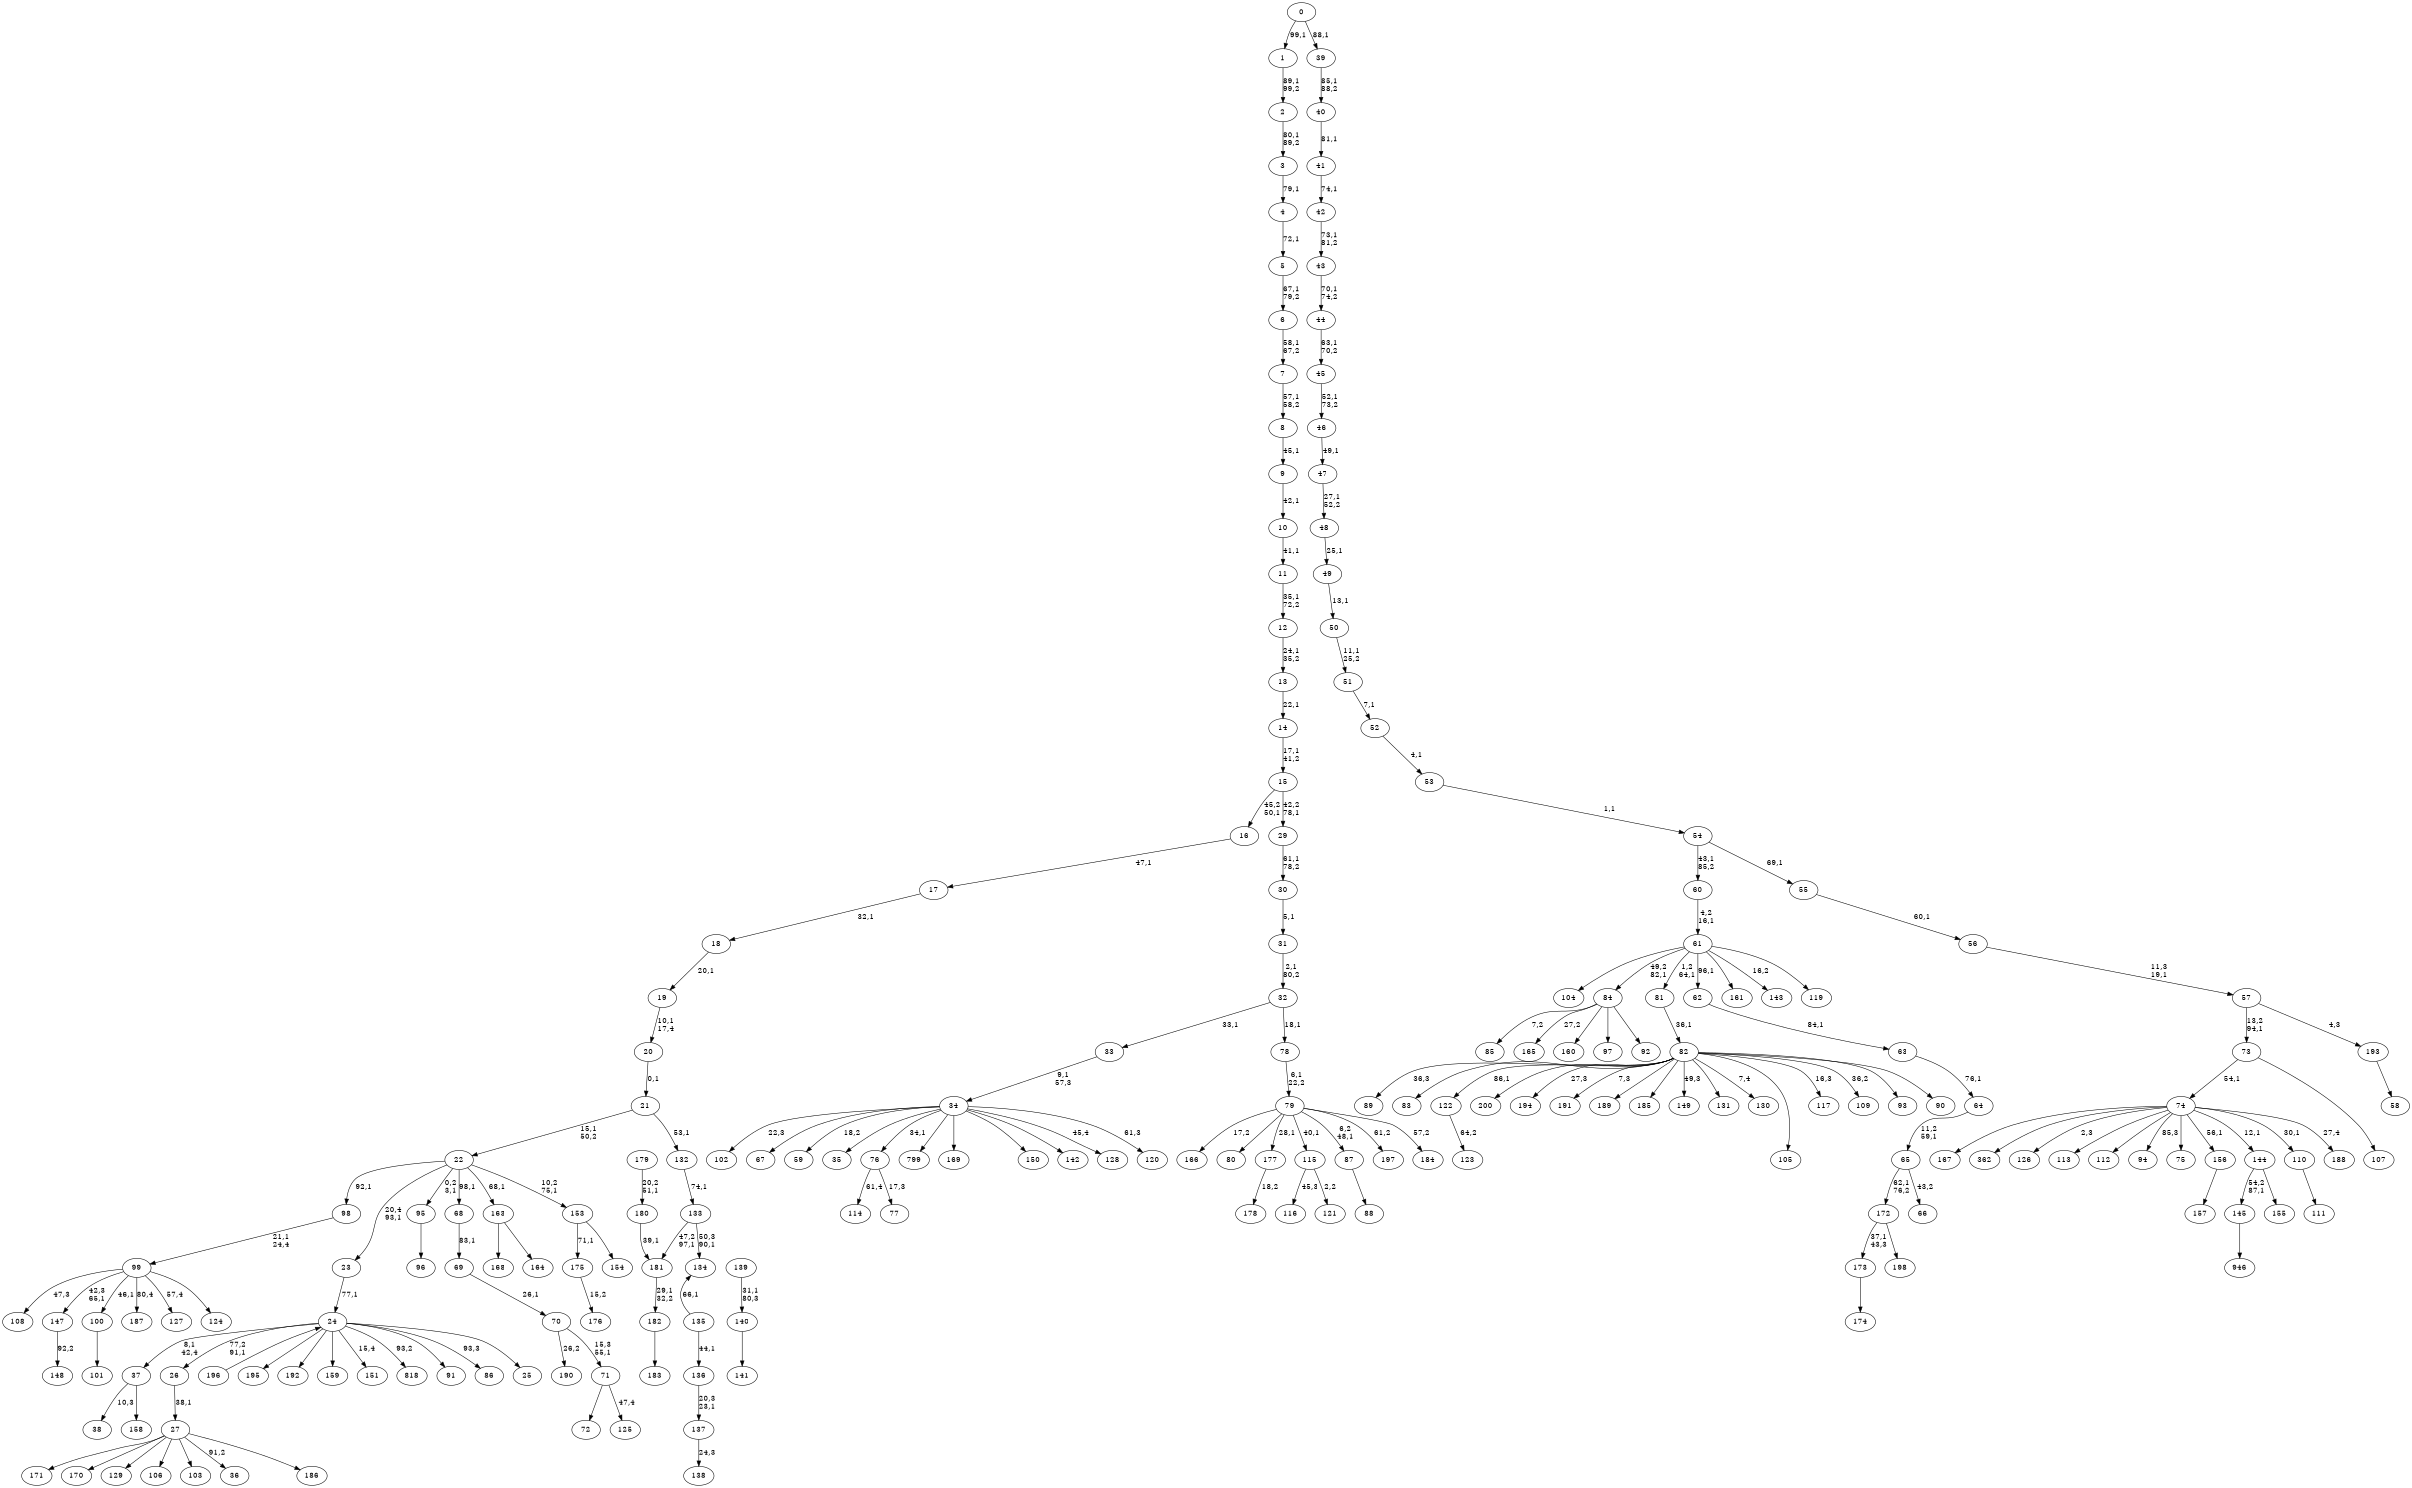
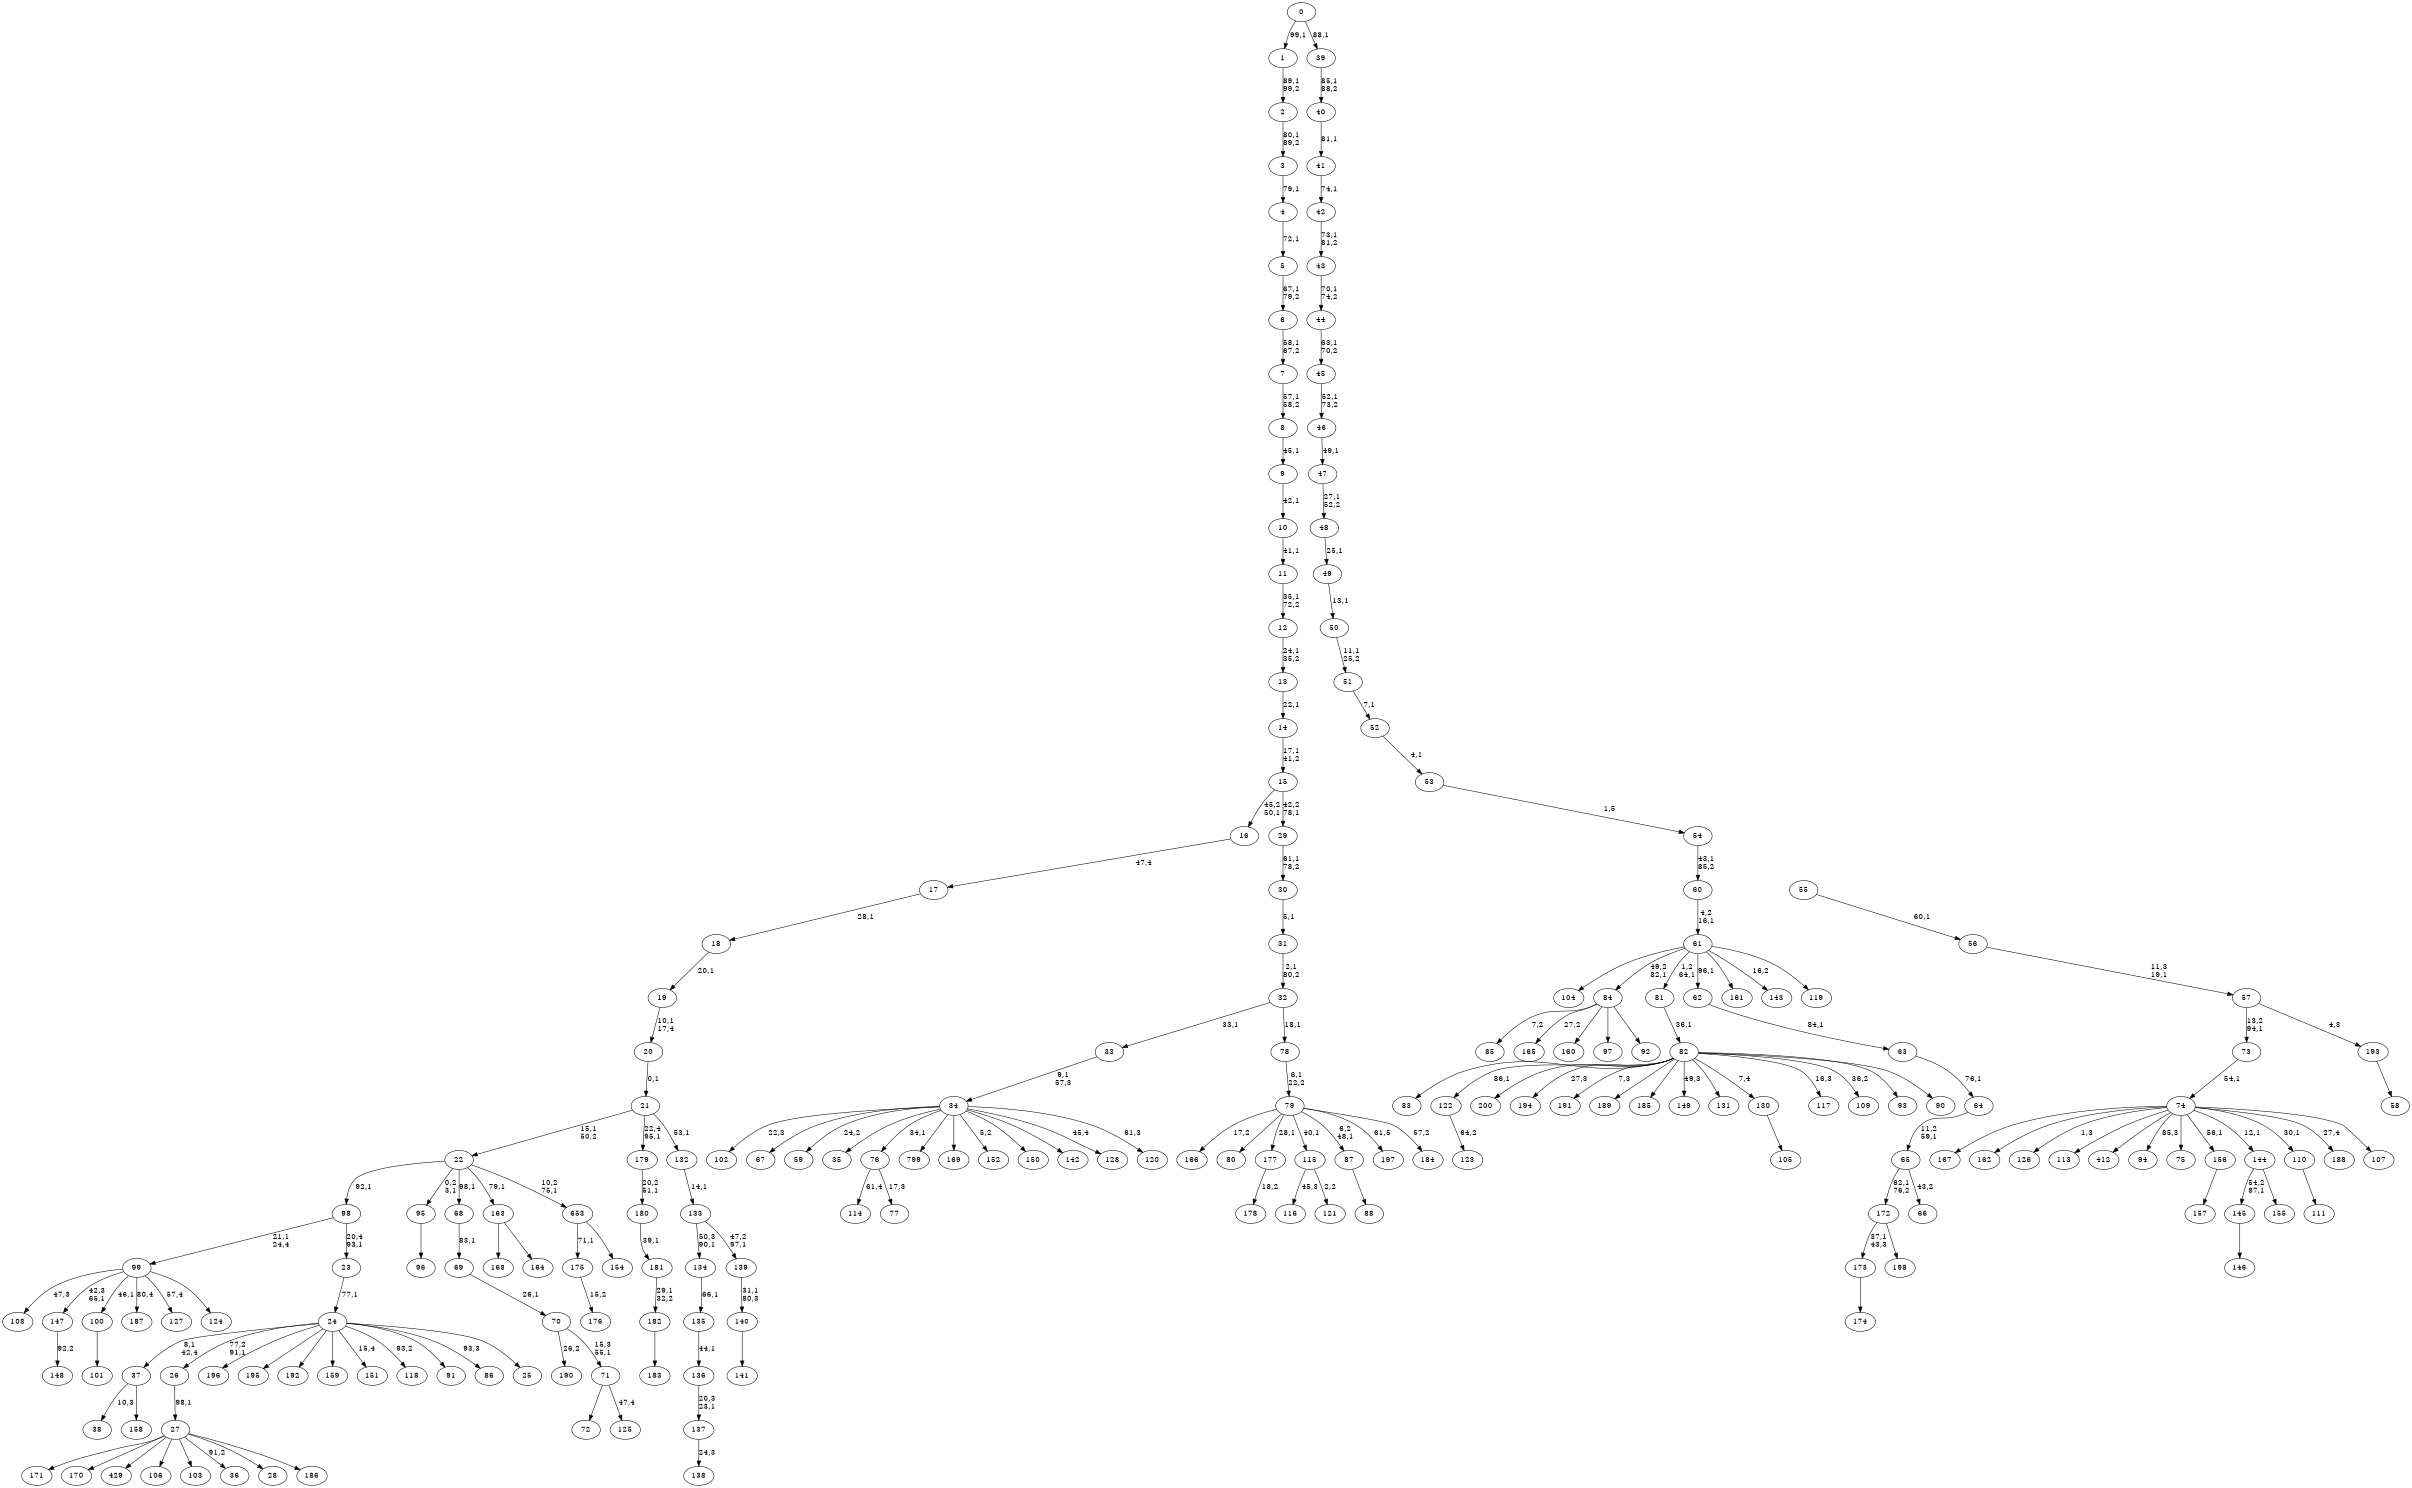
(1610, 809) -> (1610, 809)
(1748, 862) -> none
(1144, 863) -> (1144, 863)
(866, 917) -> (866, 917)
(1768, 1077) -> (1774, 1130)
(2321, 1094) -> (2286, 1114)
(1369, 1106) -> none
none -> (644, 1130)
(852, 1133) -> (852, 1133)
(1383, 1133) -> (1383, 1133)
(2087, 1133) -> (2087, 1133)
none -> (994, 1160)
(1985, 1160) -> (1985, 1160)
(2104, 1160) -> (2104, 1160)
(497, 1187) -> (497, 1187)
(699, 1187) -> (699, 1187)
(390, 1199) -> (346, 1238)
(578, 1214) -> (578, 1214)
(675, 1237) -> (721, 1236)
(2240, 1268) -> (2240, 1268)
(681, 1297) -> (702, 1292)
(270, 1347) -> (272, 1342)
(412, 1376) -> (412, 1376)
(184, 1403) -> (184, 1403)
(116, 1476) -> (116, 1476)
none -> (273, 1476)
